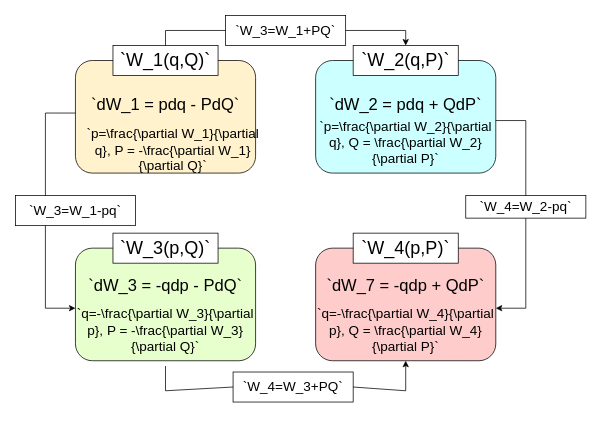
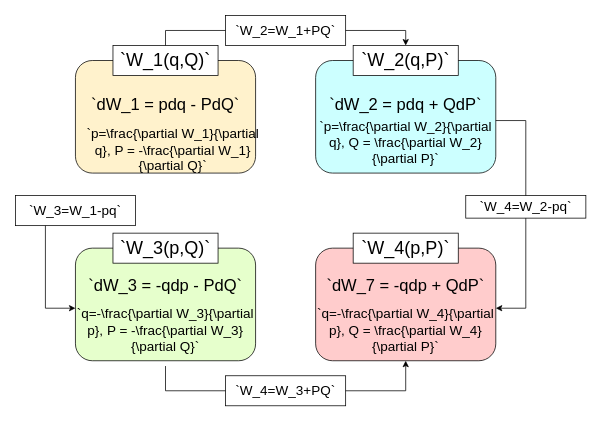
(285, 30) -> (285, 30)
(45, 140) -> none
(293, 387) -> (285, 390)
